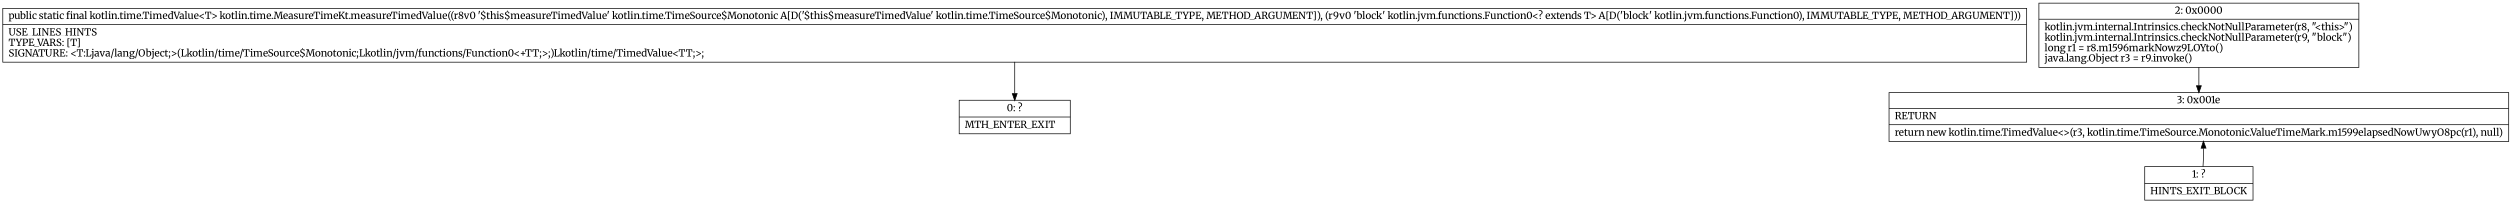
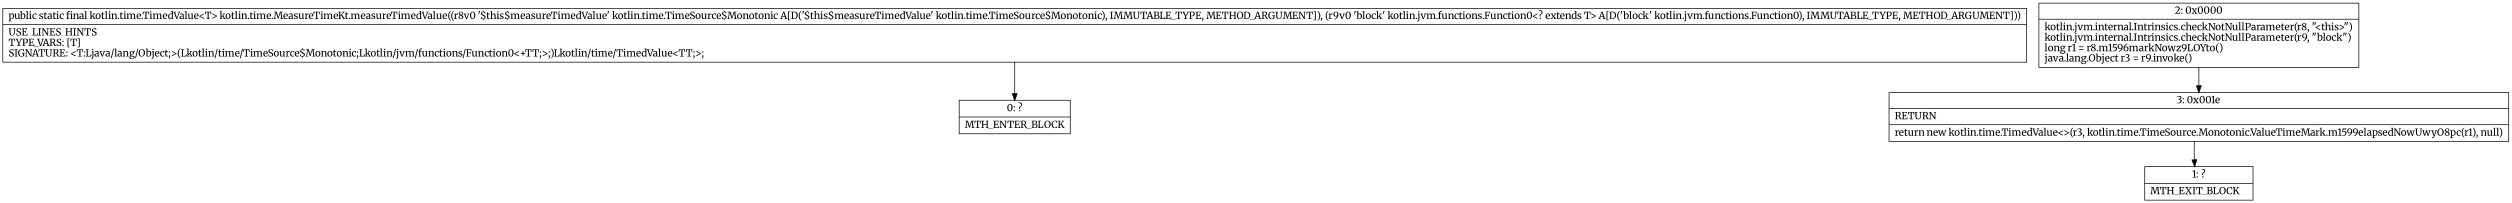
(1010, 125) -> (1015, 125)
(2203, 158) -> (2194, 150)
(2199, 191) -> (2195, 191)
